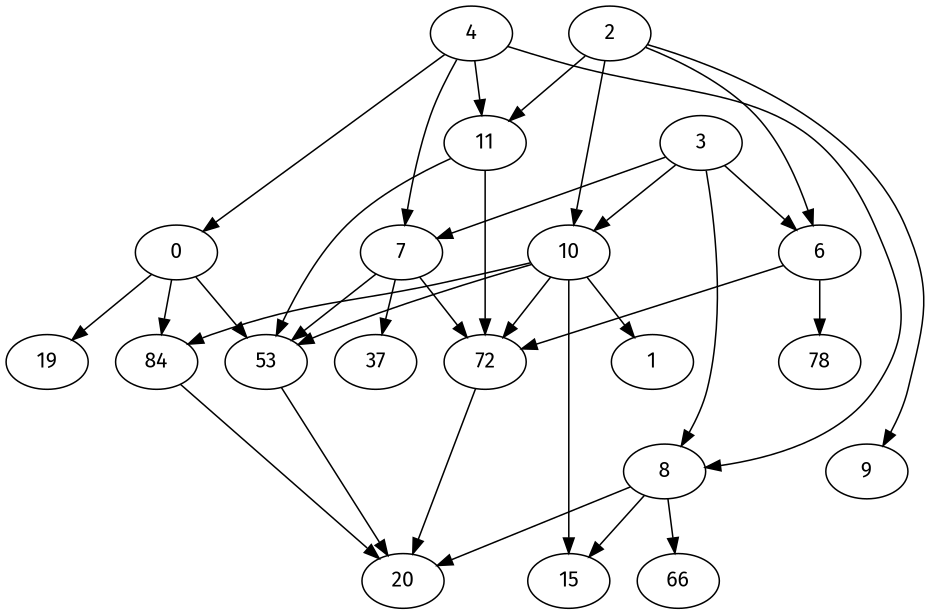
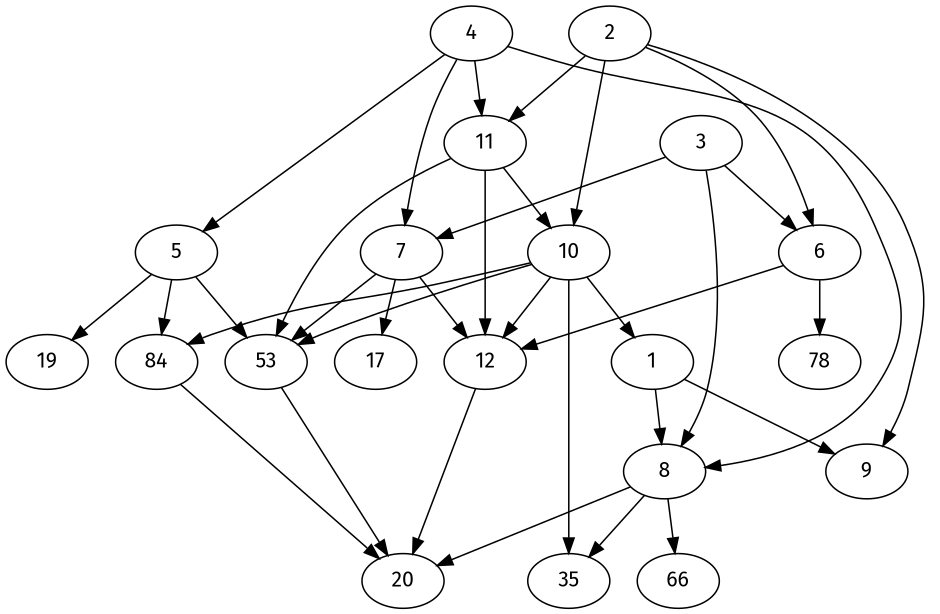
(641, 193) -> (522, 192)
(176, 252) -> (176, 252)
(376, 362) -> (376, 362)
(485, 362) -> (485, 362)
none -> (658, 409)
none -> (753, 413)
(569, 581) -> (569, 581)
